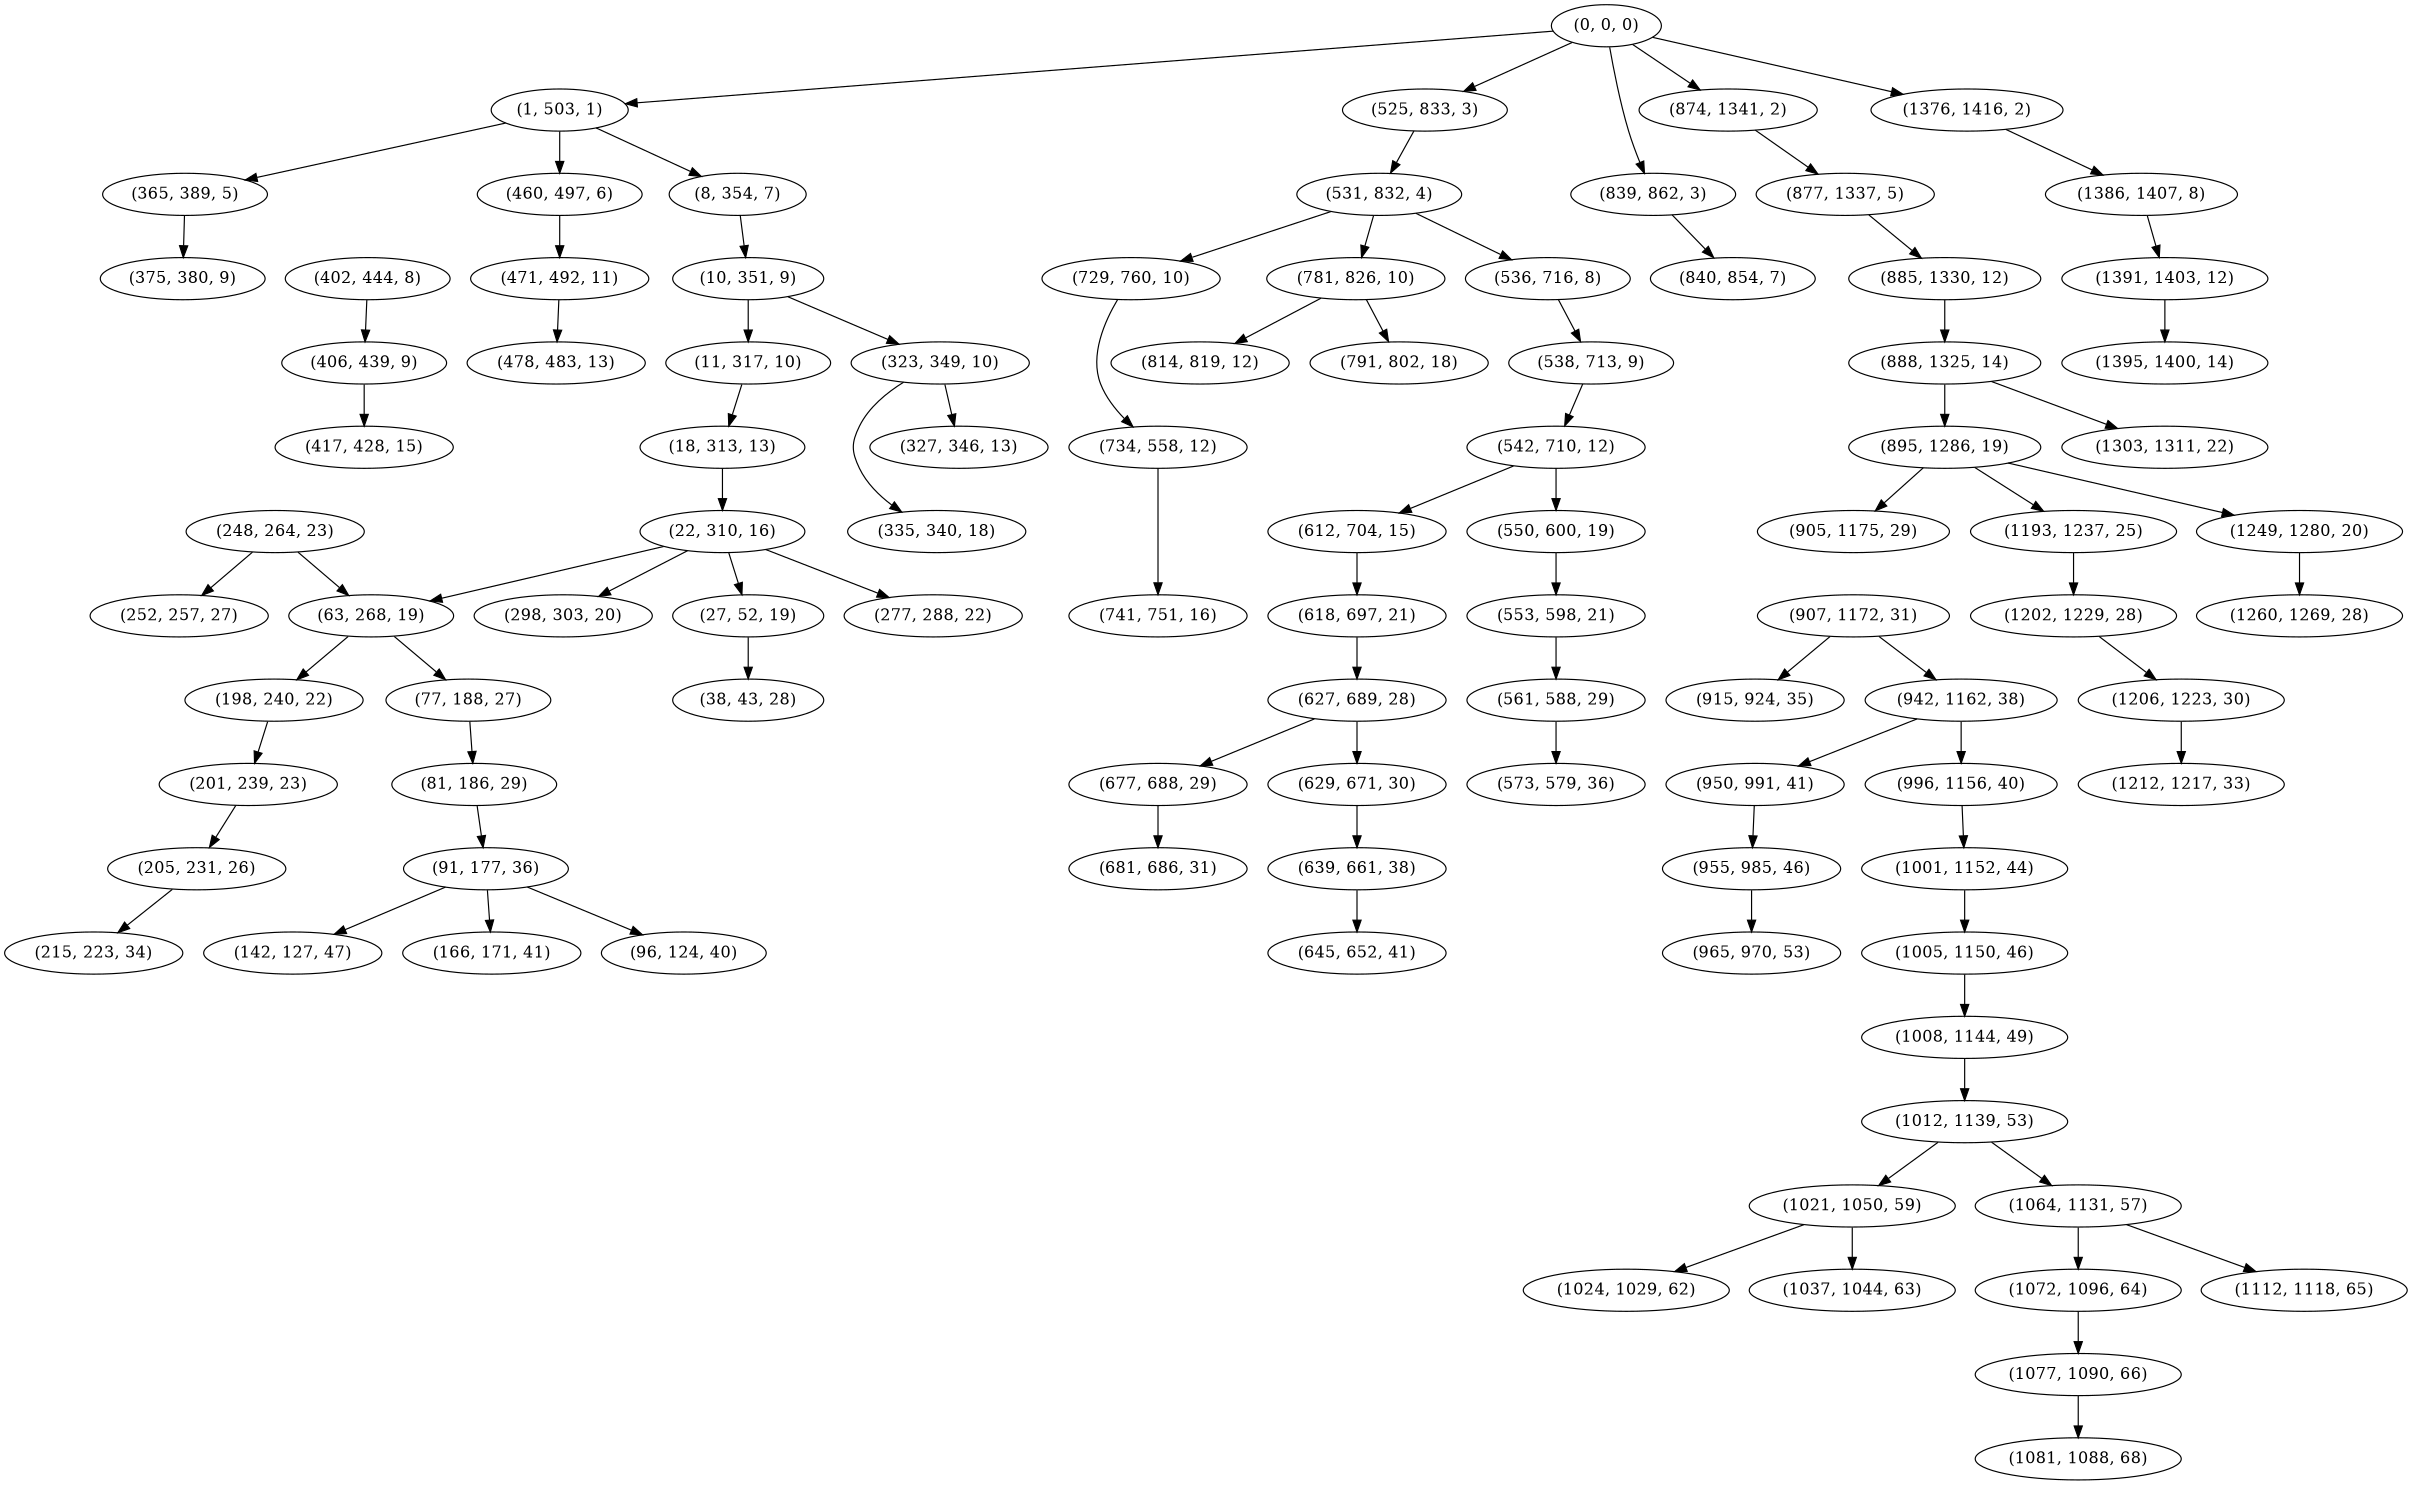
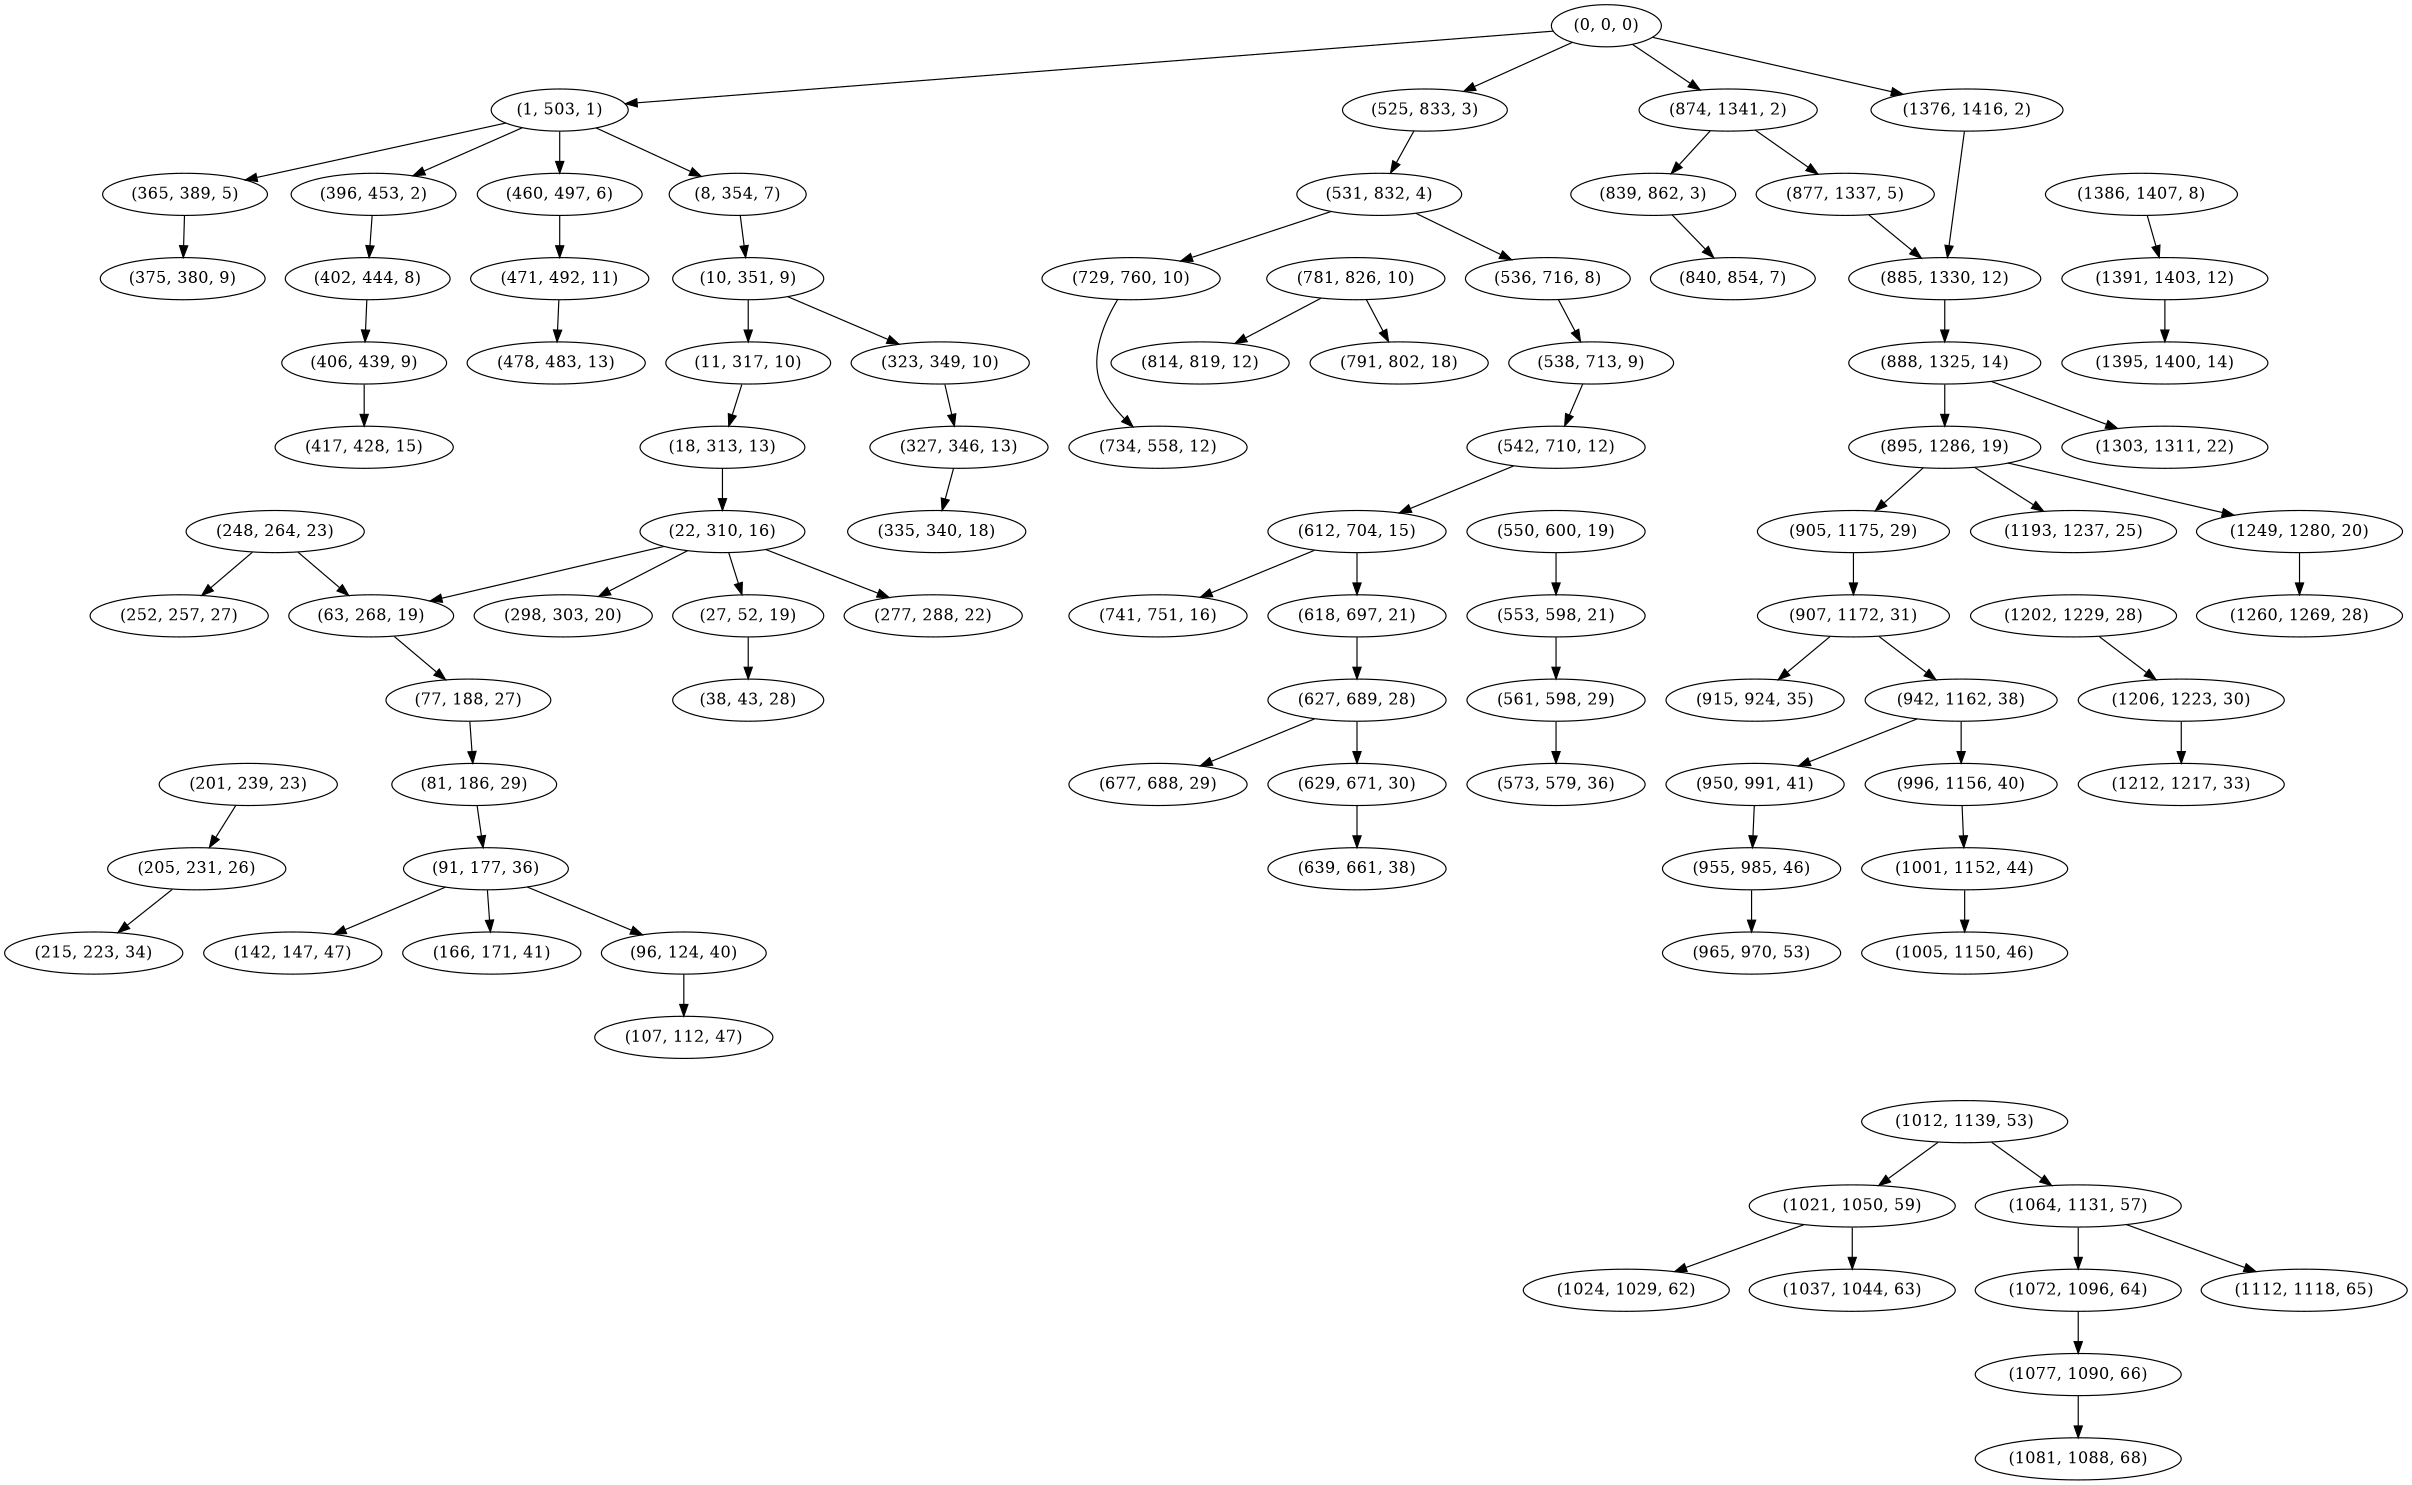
(1622, 106) -> (1695, 148)
(2049, 150) -> (1957, 188)
none -> (374, 194)
(1369, 231) -> none
(854, 440) -> (949, 484)
(1556, 484) -> none
(1158, 526) -> (1263, 572)
none -> (1853, 568)
(2074, 568) -> none
(274, 700) -> none
(1556, 700) -> (1556, 700)
(1158, 869) -> none
(293, 953) -> (293, 953)
(1357, 953) -> none
none -> (684, 1037)
(1965, 1037) -> none
